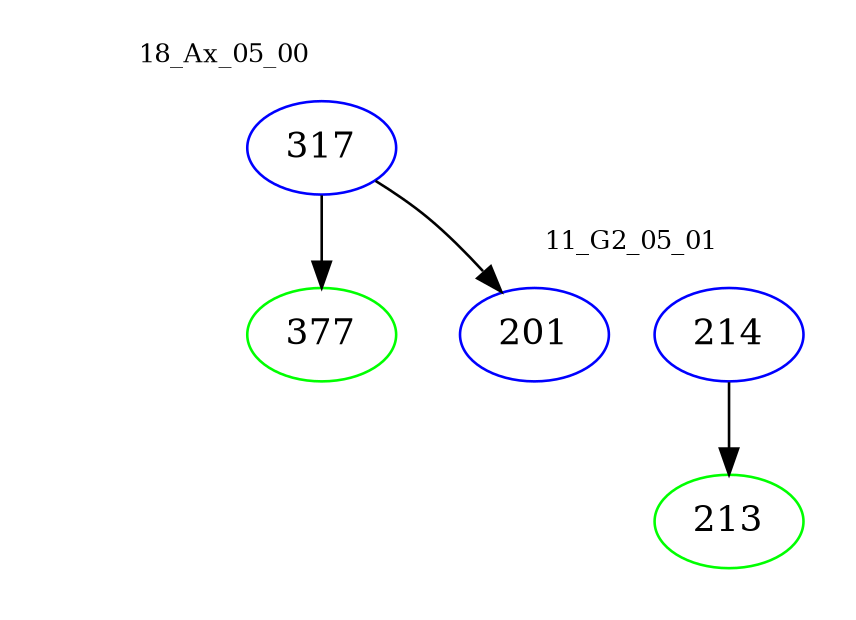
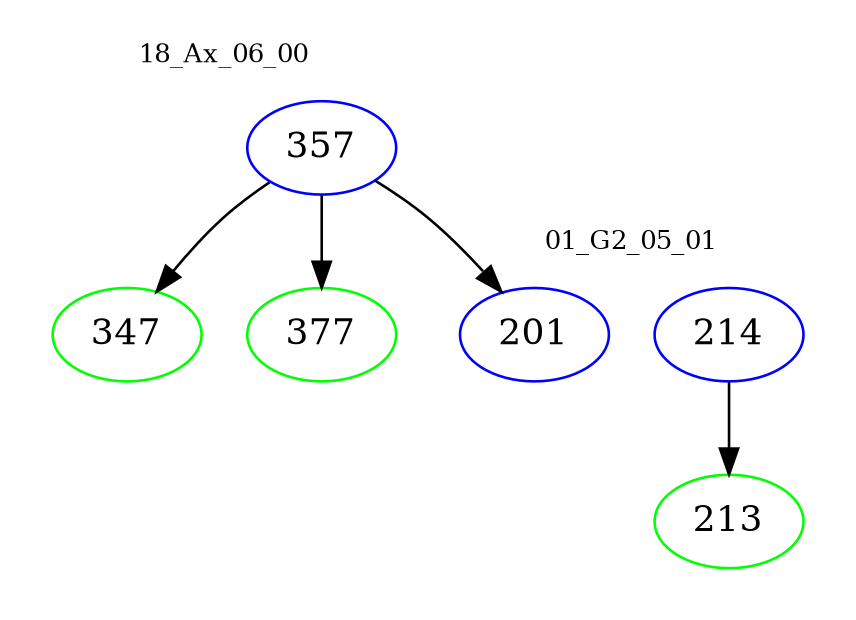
(224, 56) -> (224, 56)
(322, 148) -> (322, 148)
(632, 243) -> (632, 243)
none -> (127, 335)
